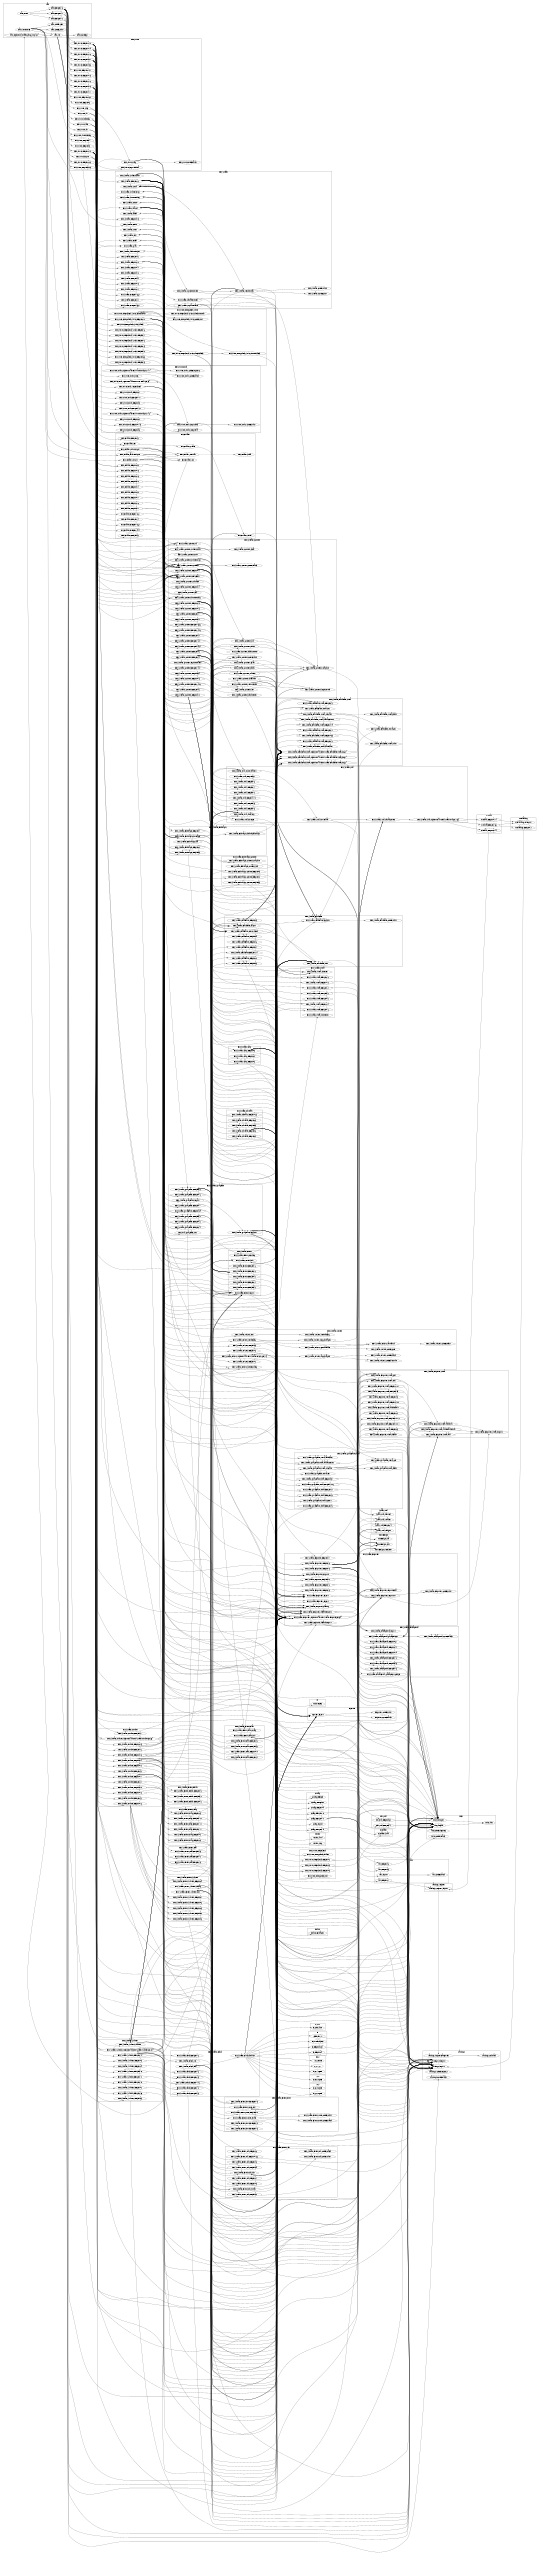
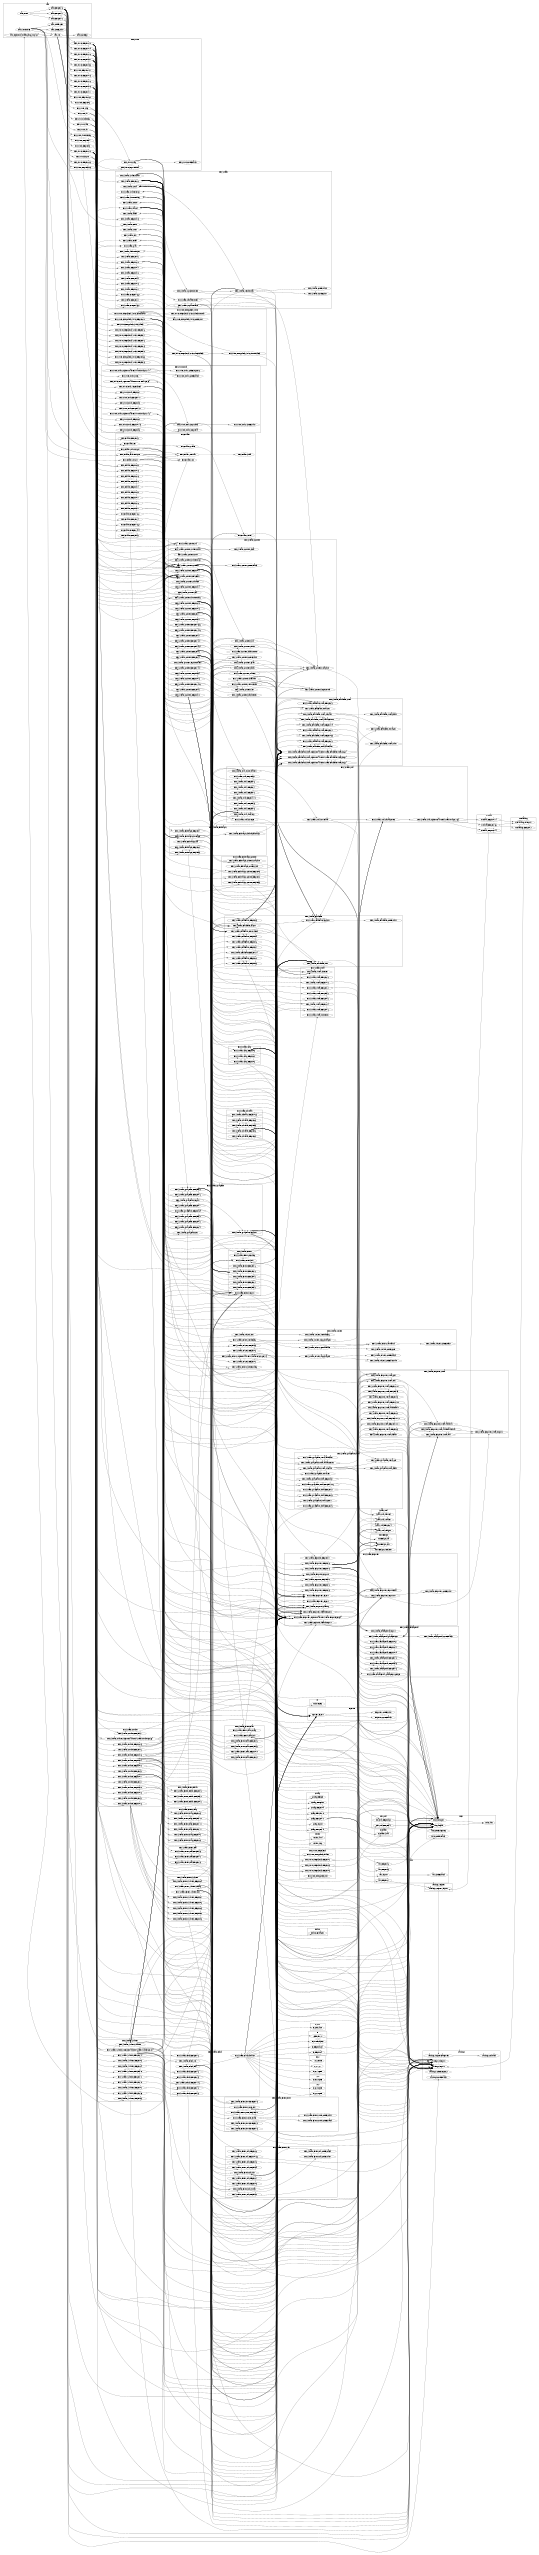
(211, 1104) -> (211, 1108)
(188, 1233) -> (188, 1233)
